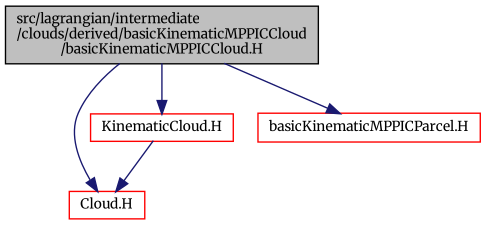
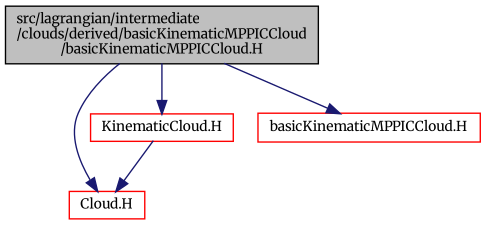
(369, 128) -> (369, 128)
